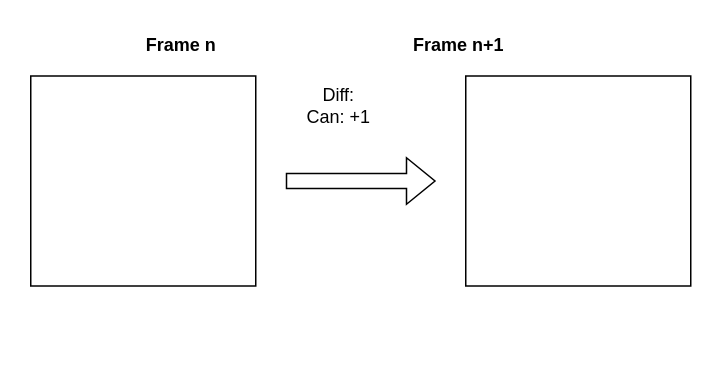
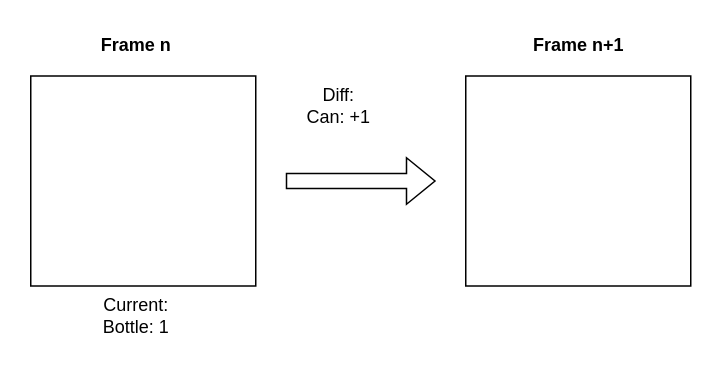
(181, 46) -> (136, 46)
(458, 46) -> (578, 46)
none -> (136, 316)
